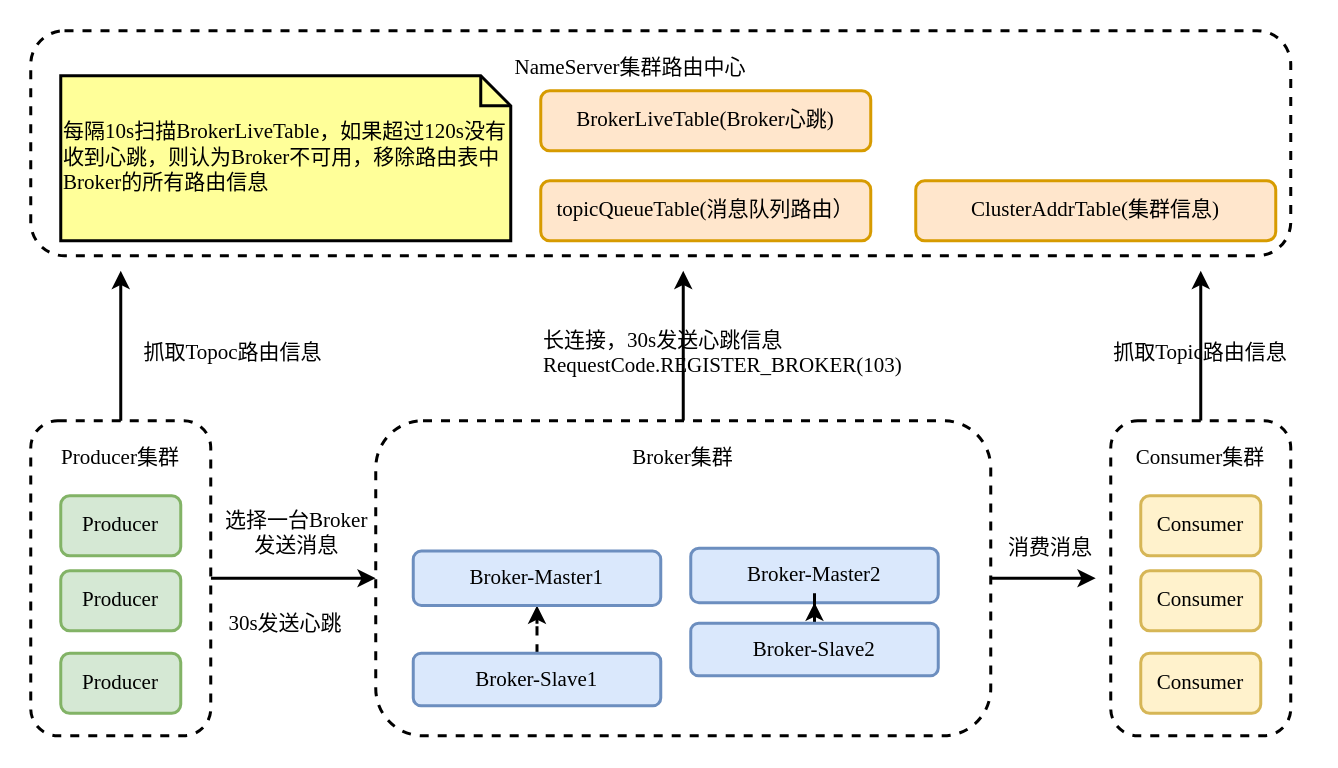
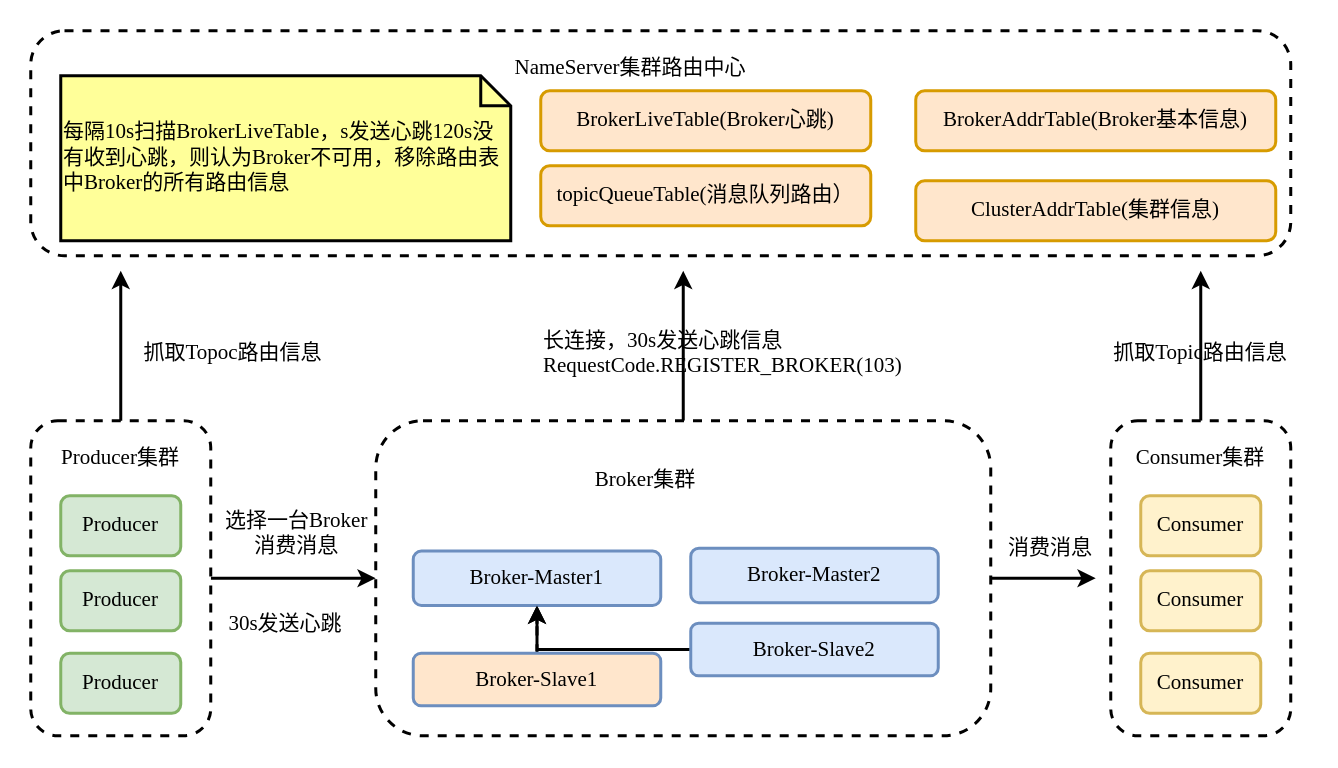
none -> (1096, 121)
(287, 158) -> (287, 158)
(706, 211) -> (706, 196)
(683, 458) -> (646, 481)
(297, 533) -> (297, 533)
(815, 594) -> (614, 650)
(537, 680) -> (537, 680)
